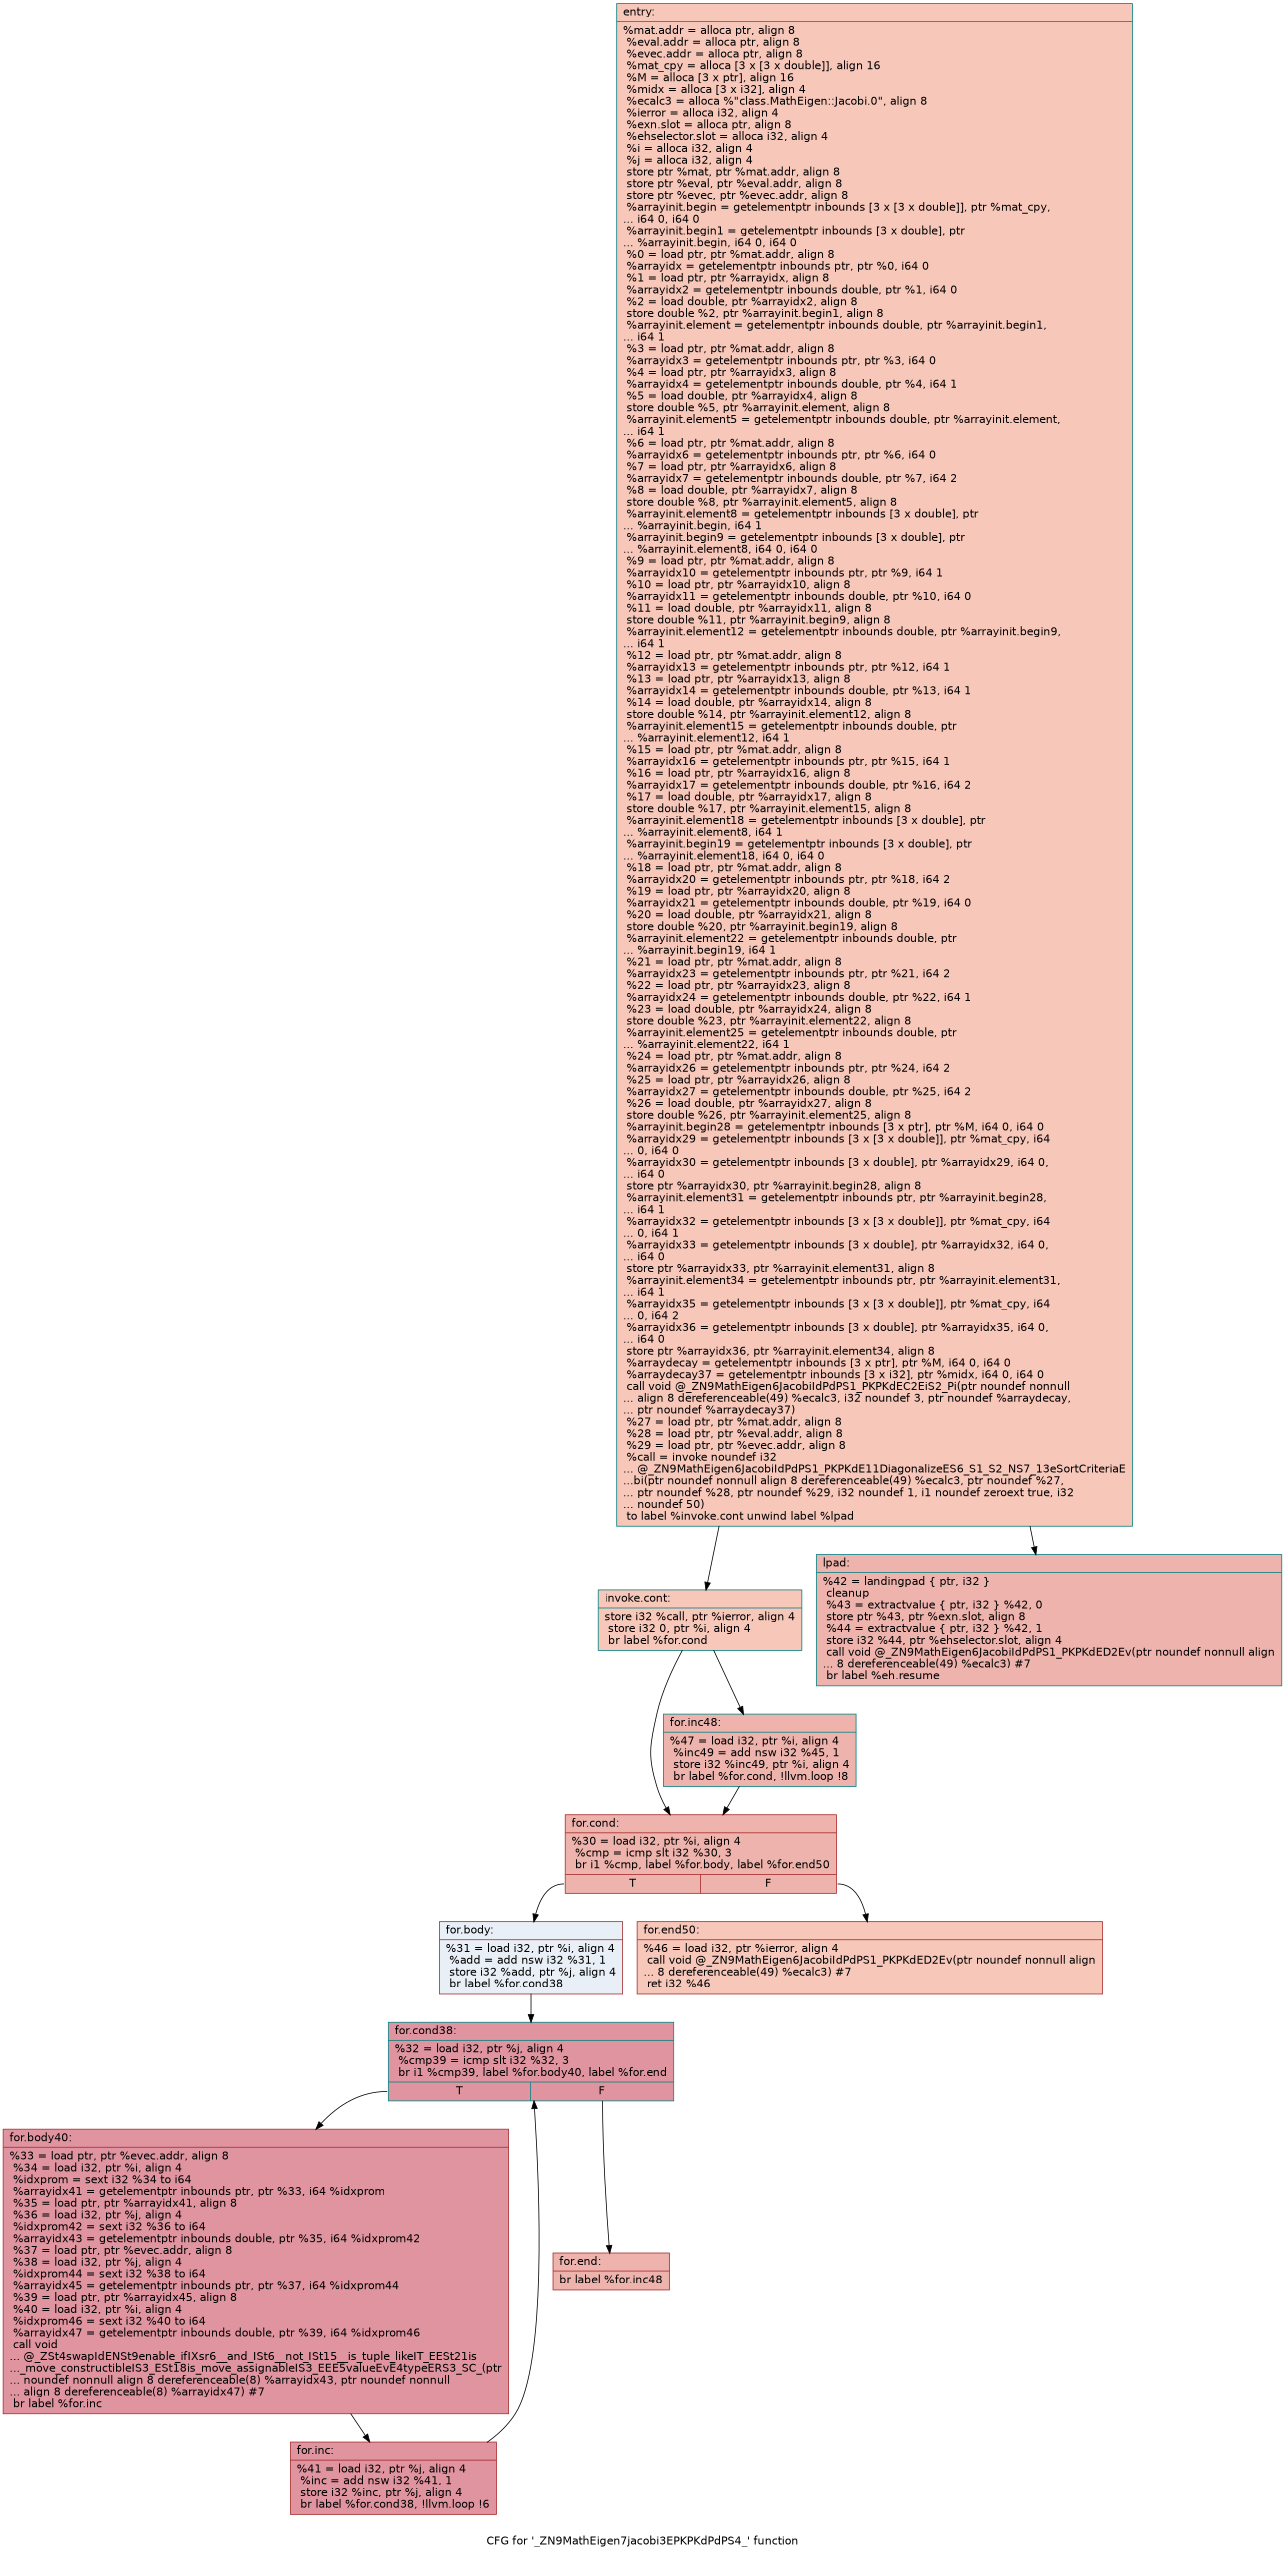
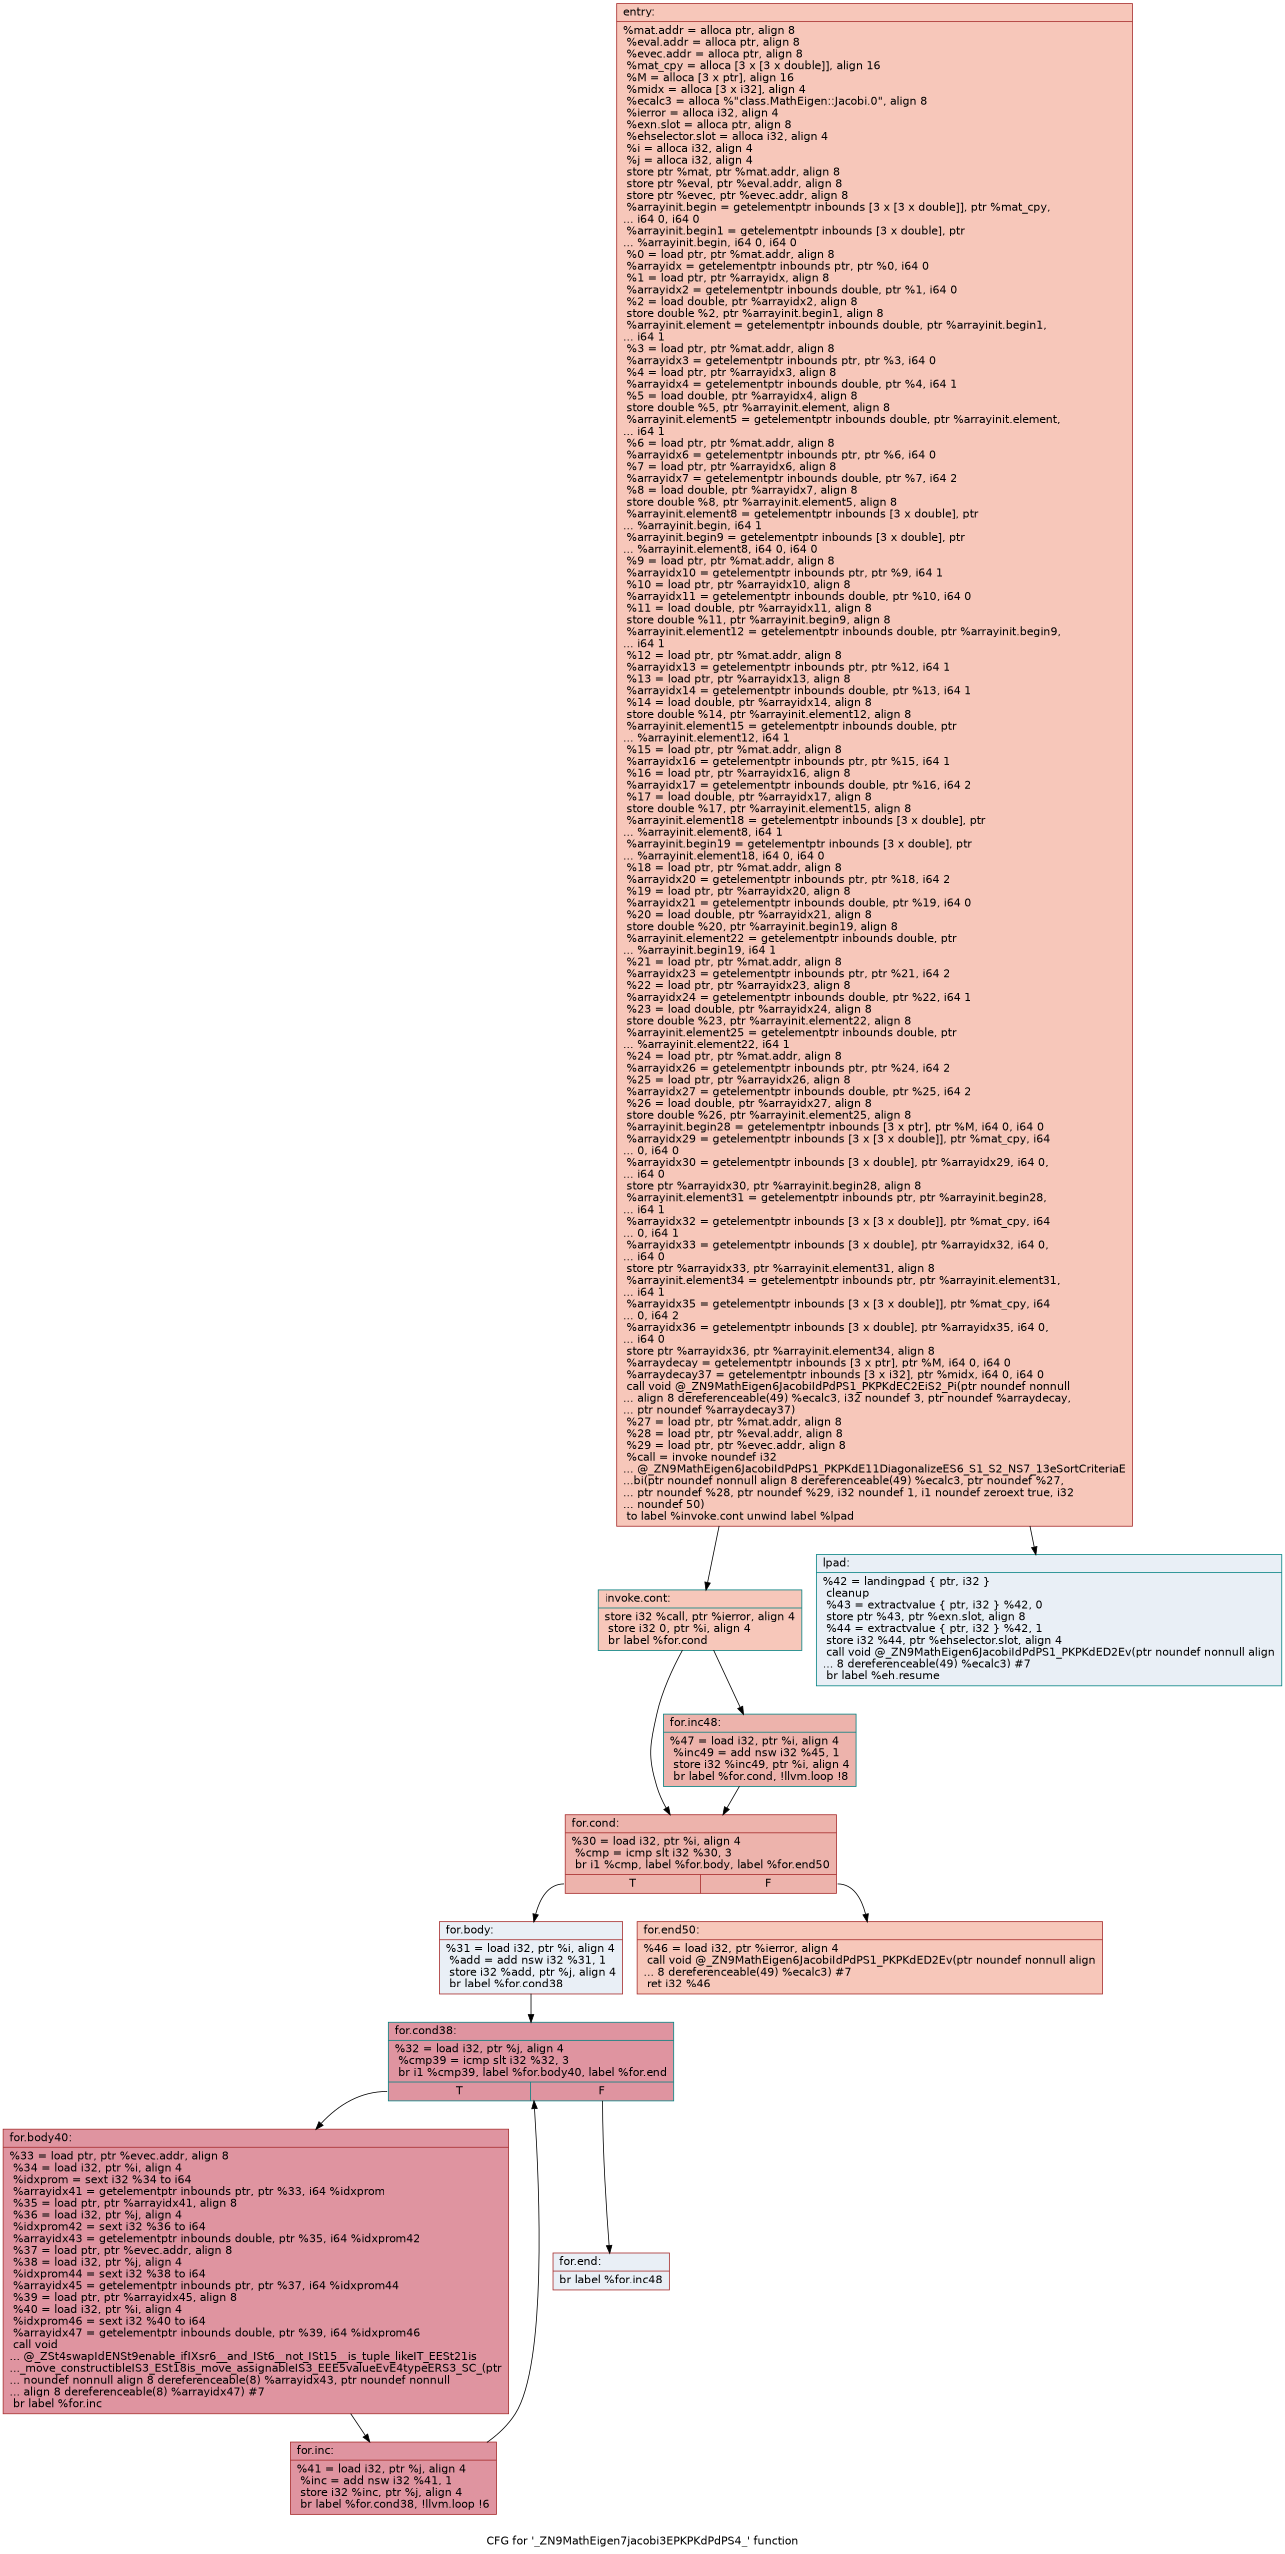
(875, 765) -> (875, 765)
(1049, 1620) -> (1049, 1620)
(611, 2271) -> (611, 2271)
